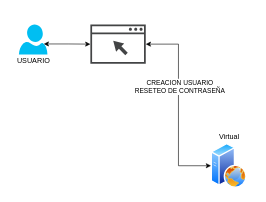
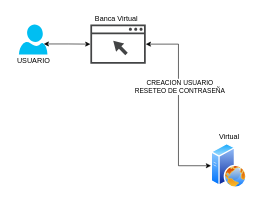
none -> (116, 18)
